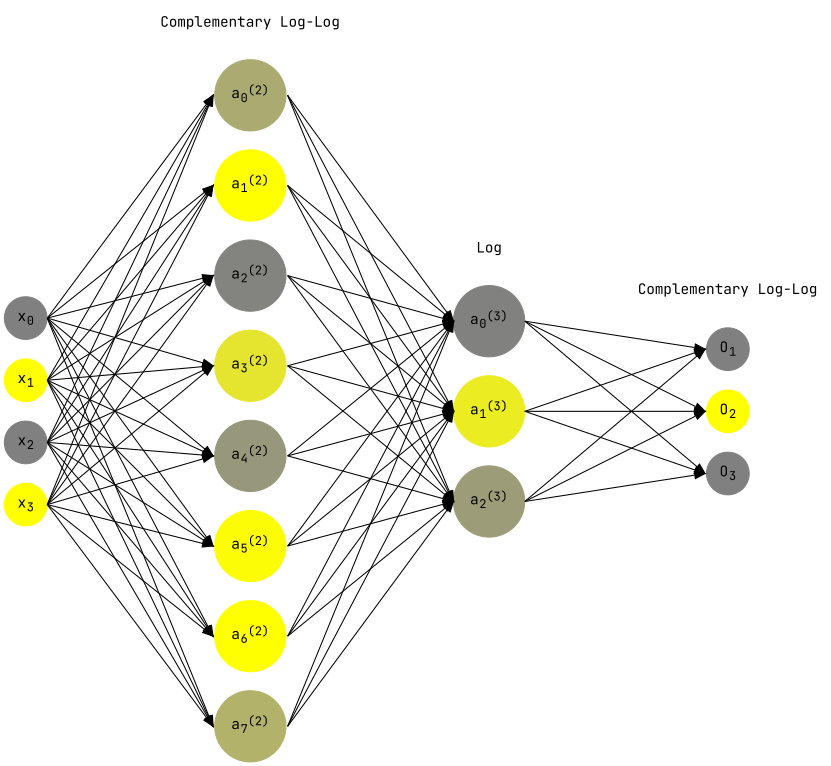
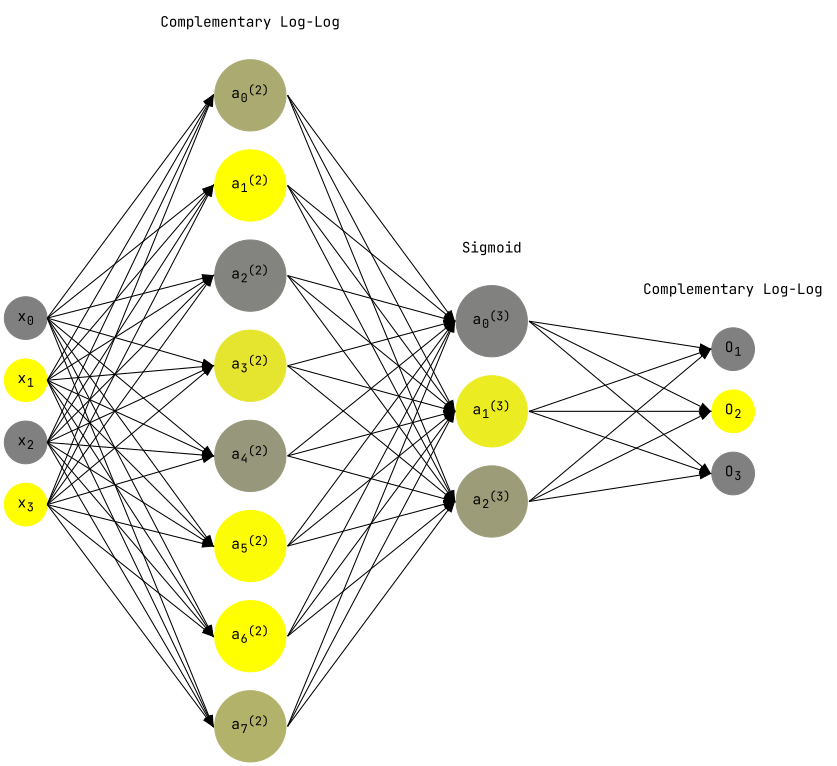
(489, 249) -> (492, 249)
